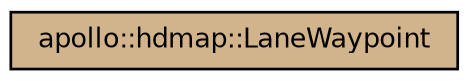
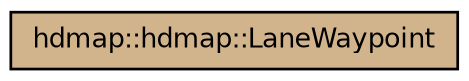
(234, 41) -> (234, 41)
